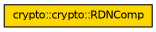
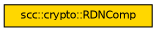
(78, 16) -> (78, 16)
